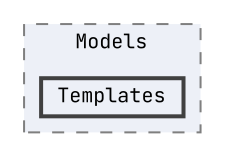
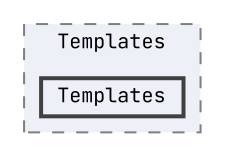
(112, 43) -> (112, 43)
